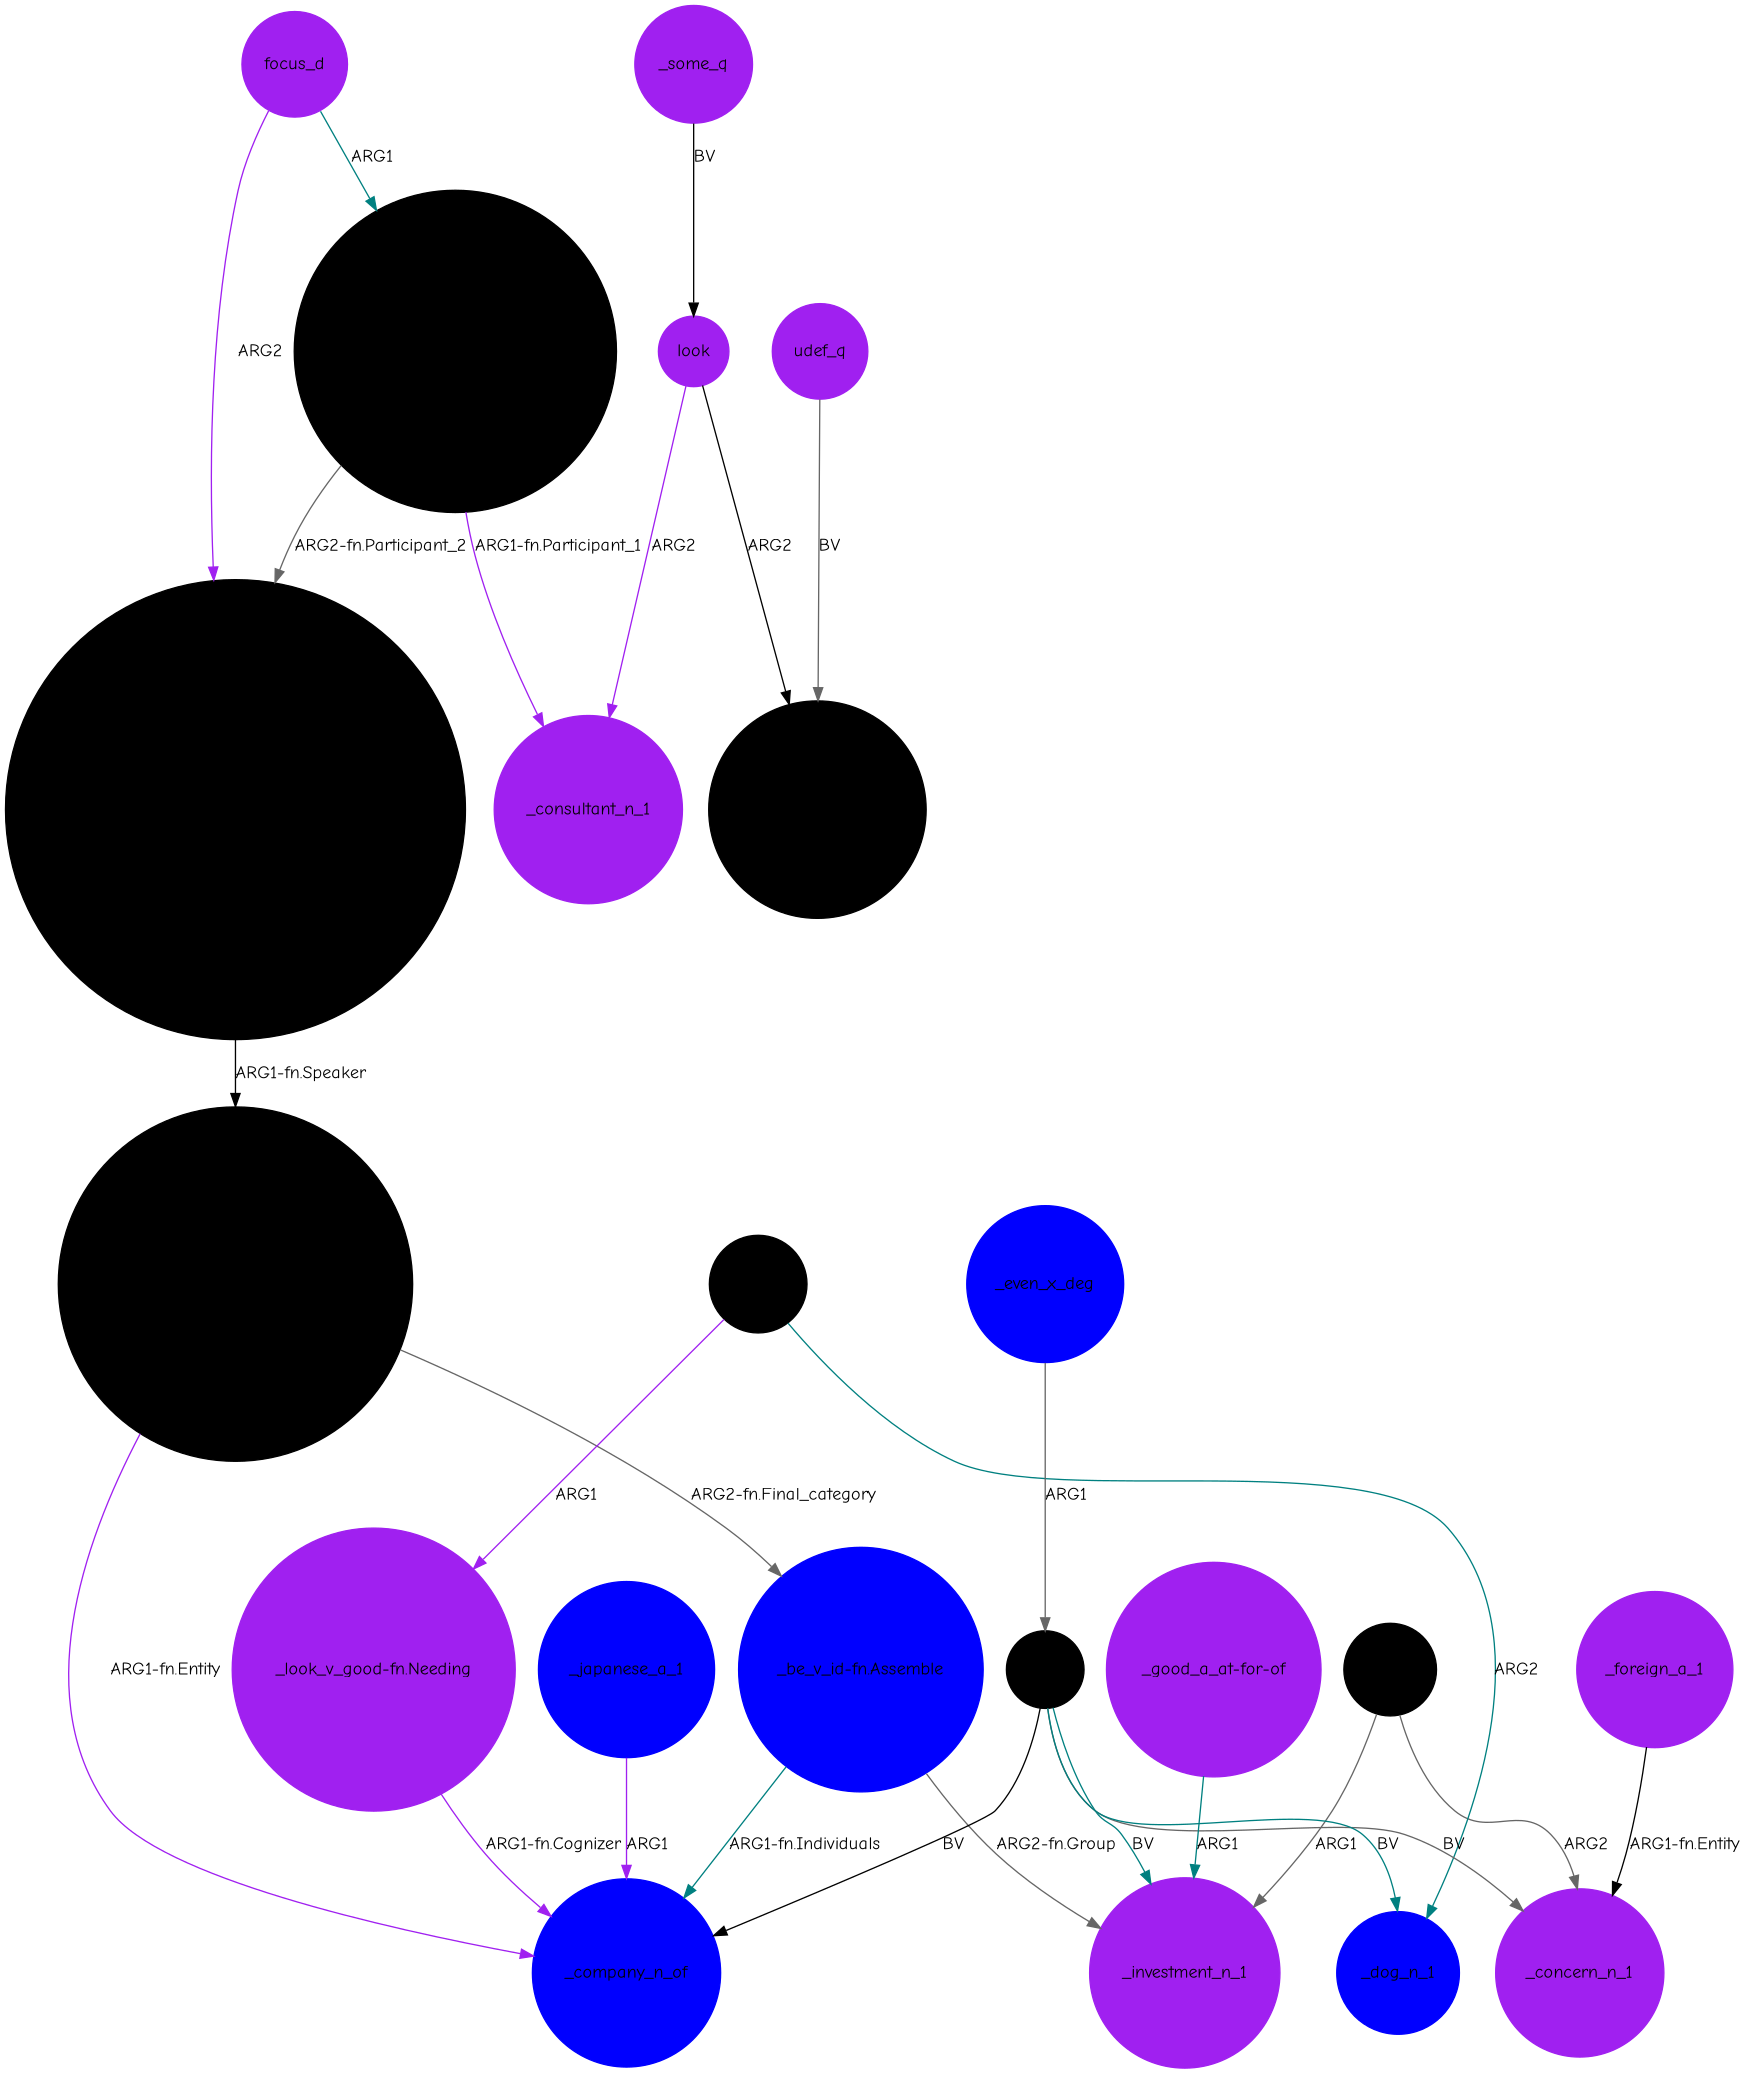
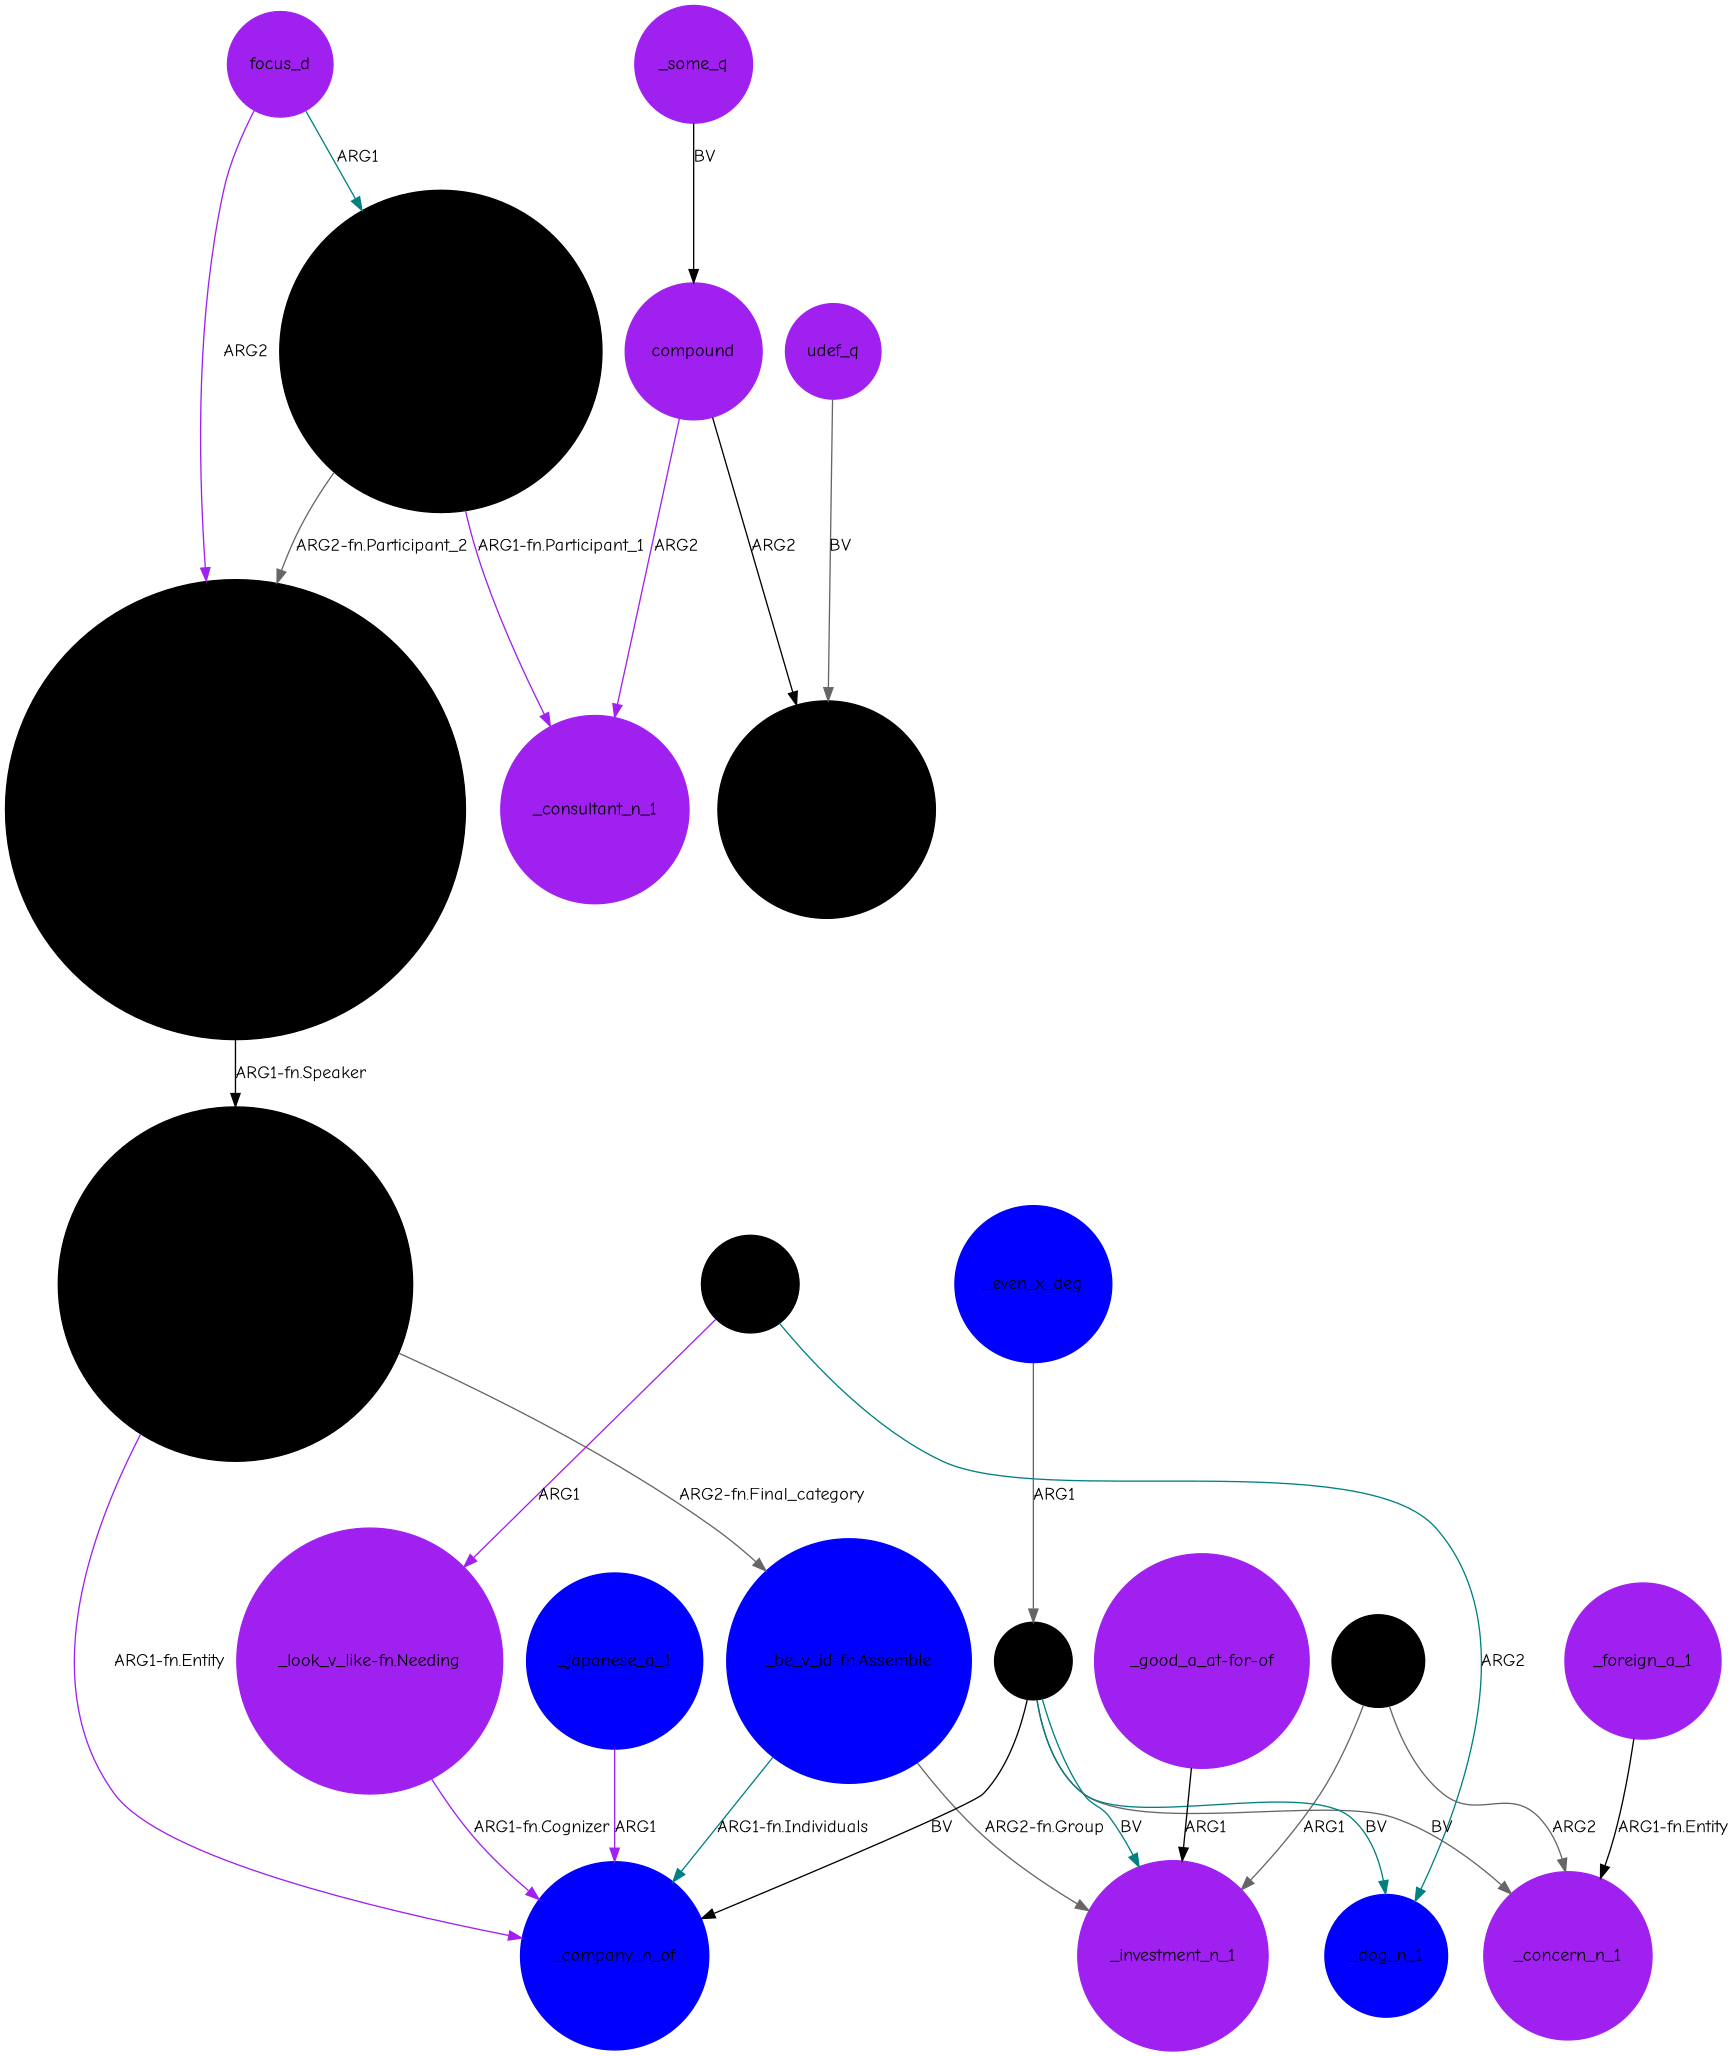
(694, 351) -> (694, 351)
(374, 1670) -> (370, 1661)
(1200, 1814) -> (1188, 1798)
